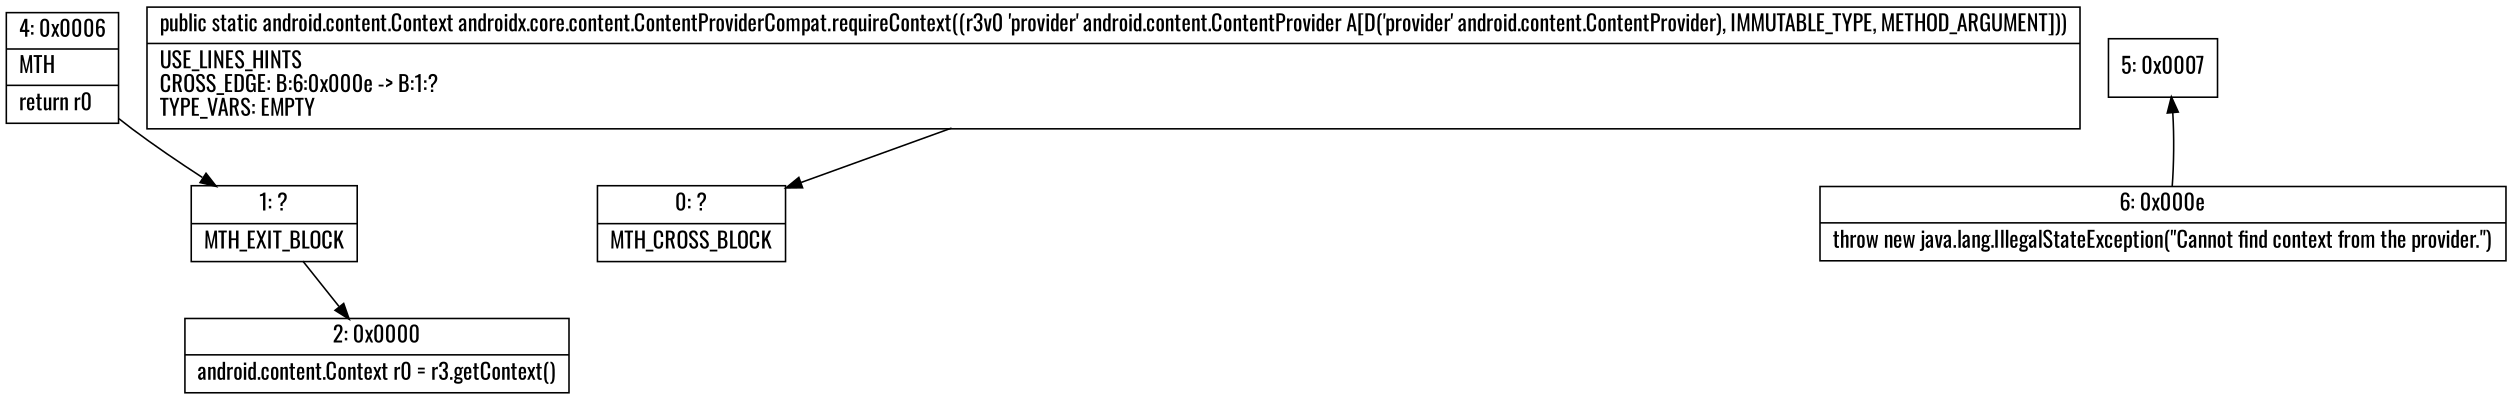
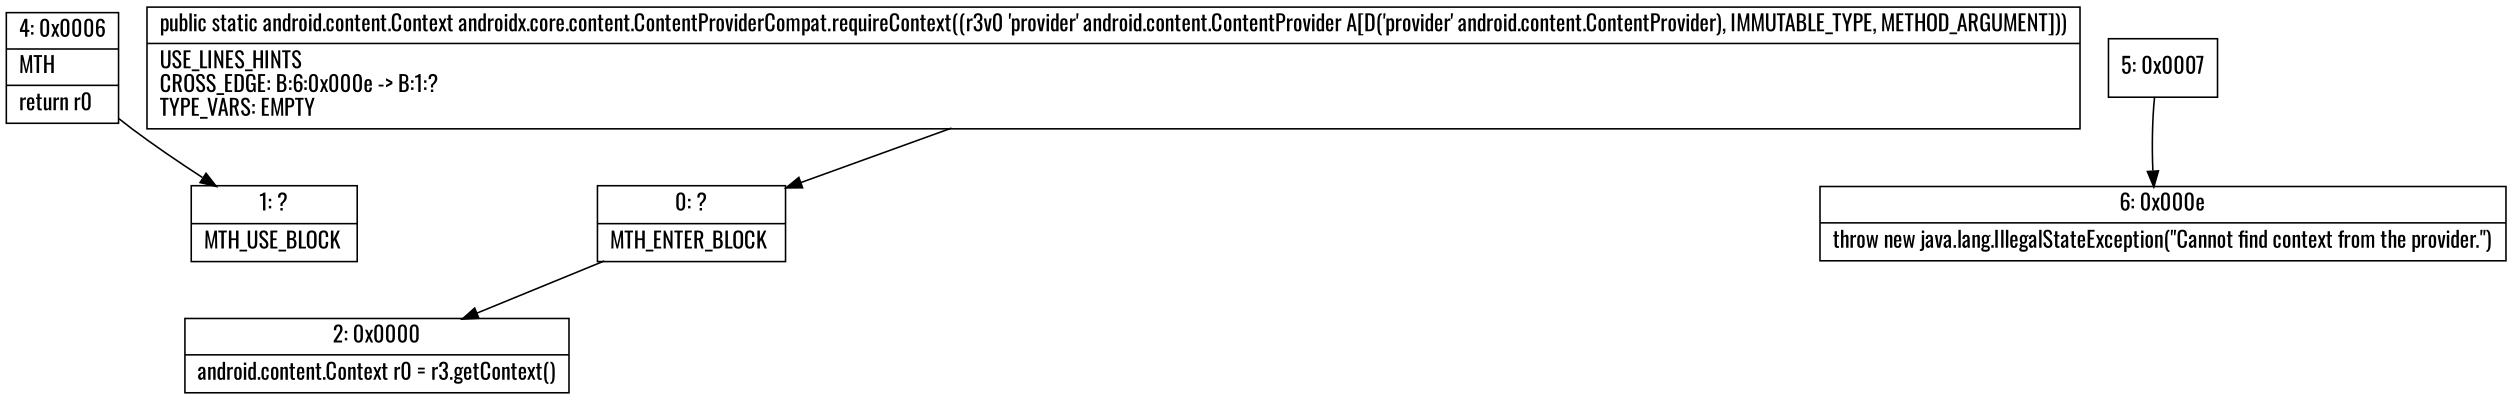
(2174, 150) -> (2152, 134)
(274, 242) -> (273, 242)
(691, 242) -> (689, 242)
(321, 284) -> (541, 287)
